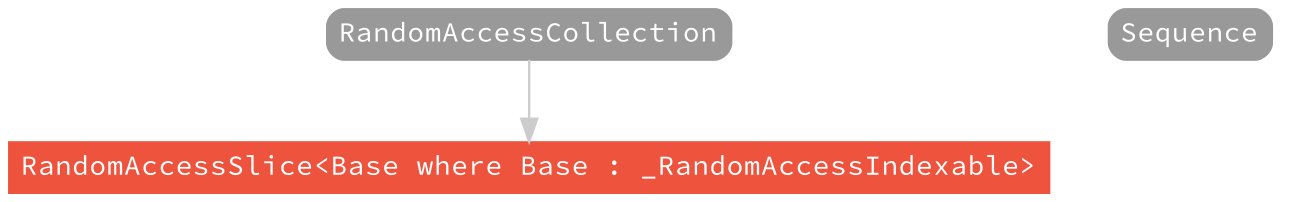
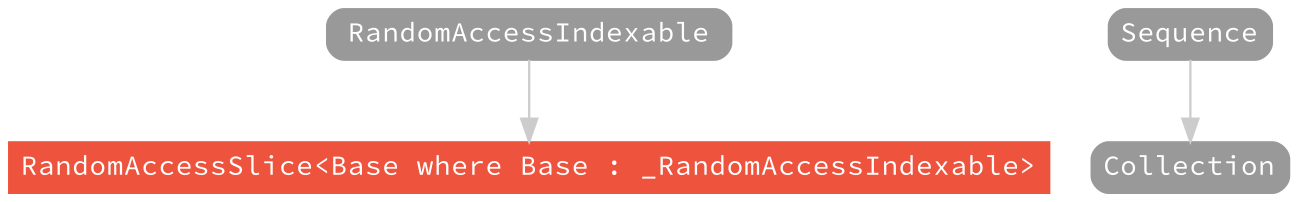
(529, 34) -> (529, 34)
none -> (1190, 168)
